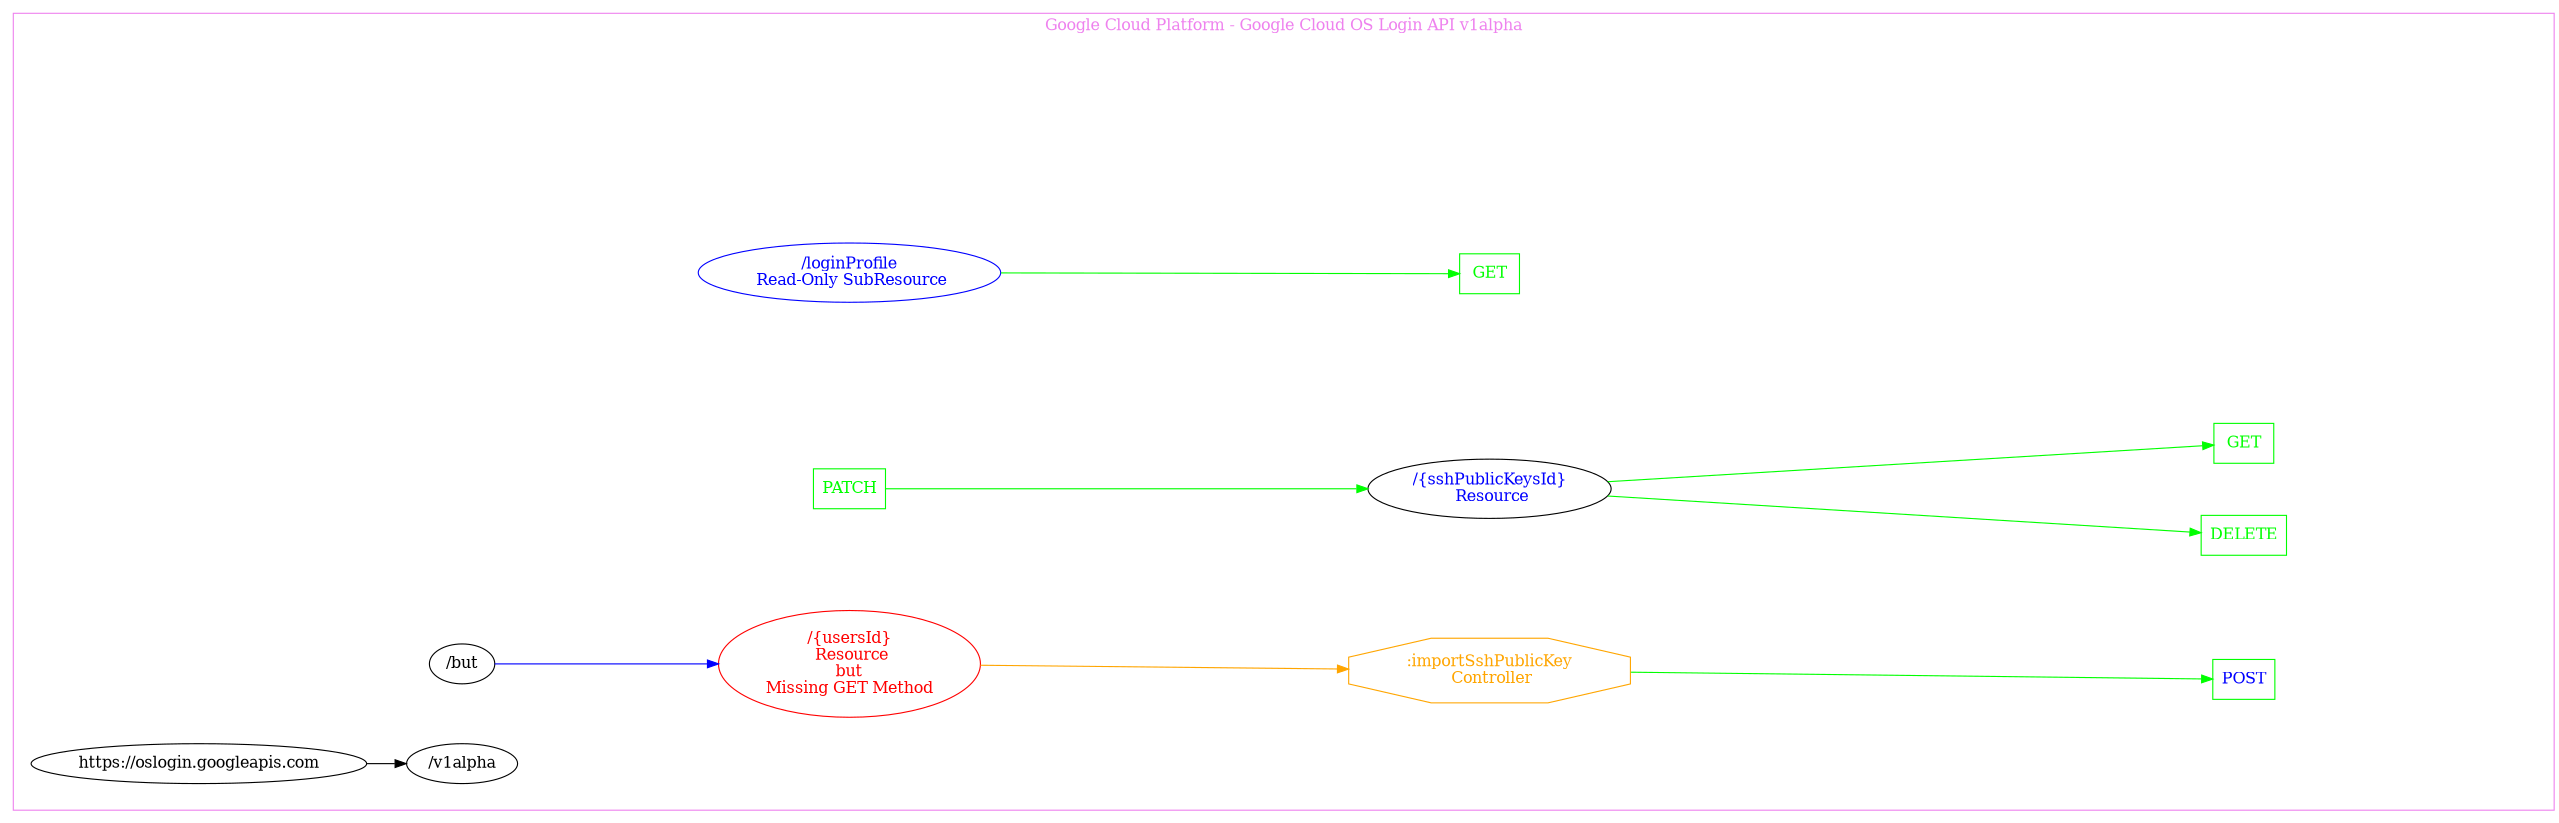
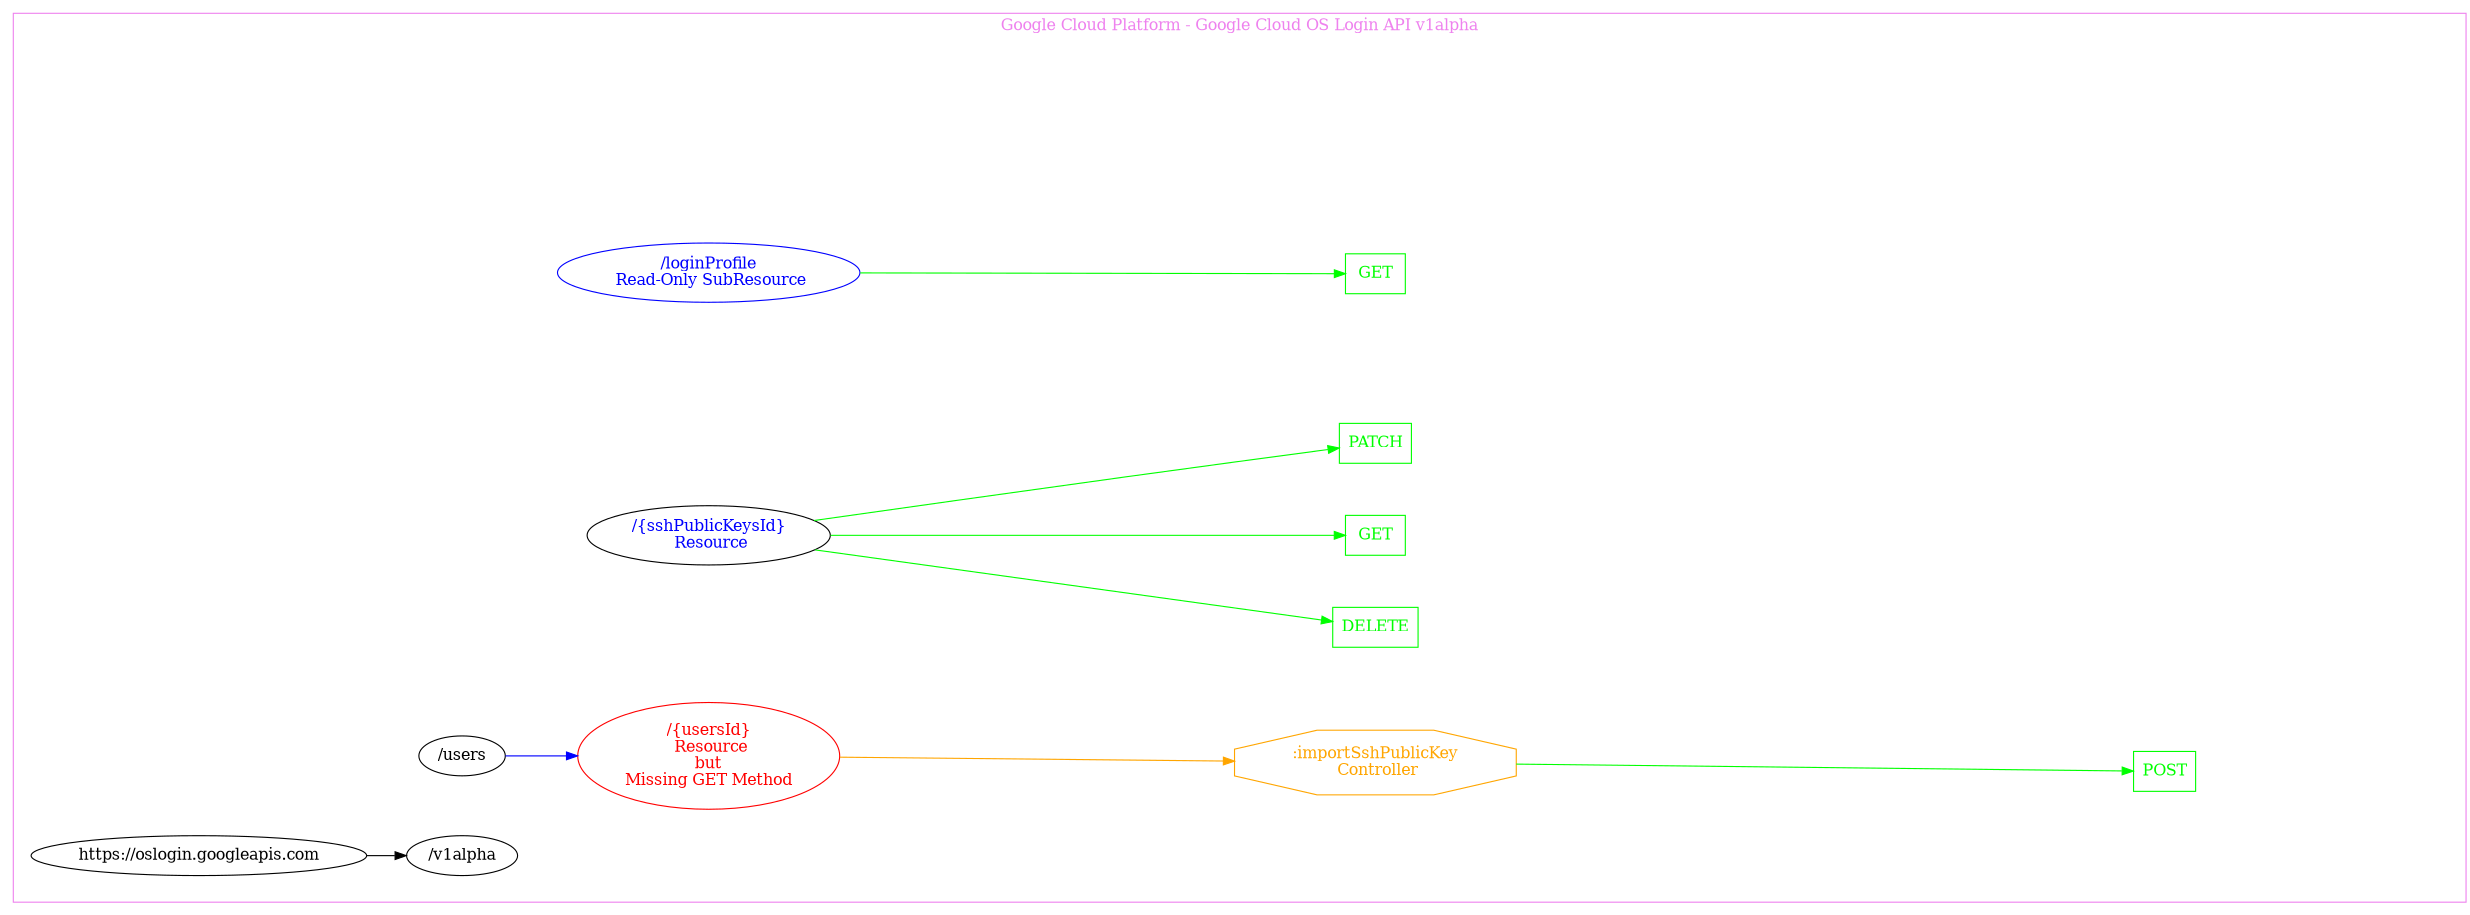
(1121, 489) -> (1071, 484)
(462, 664) -> (462, 756)
(2244, 679) -> (2165, 771)
